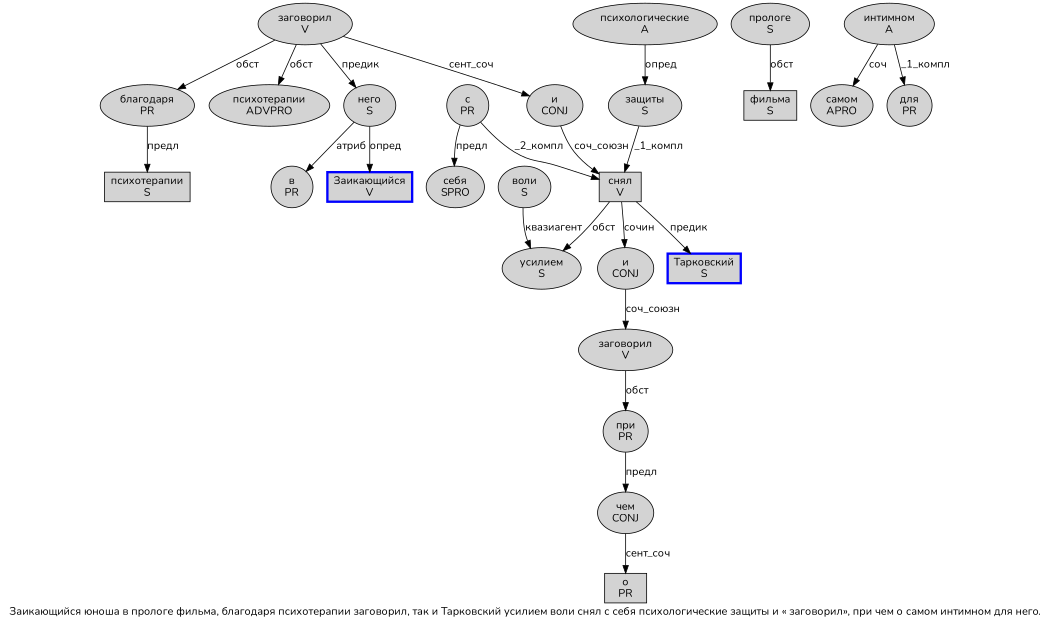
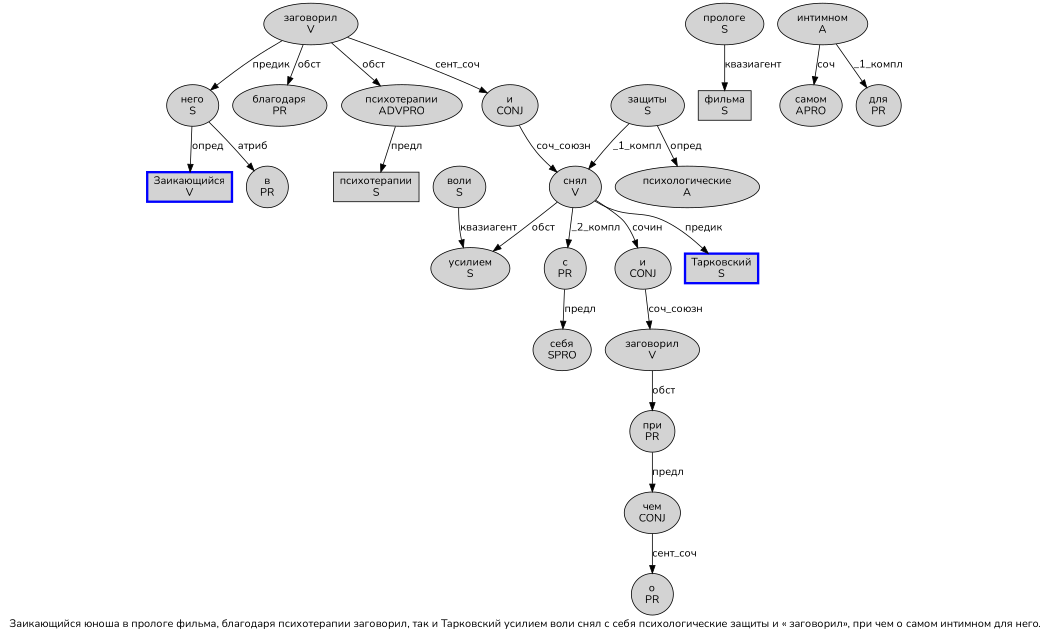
(645, 61) -> (666, 142)
(782, 65) -> (753, 65)
(147, 145) -> (389, 145)
(531, 159) -> (571, 224)
(620, 187) -> (575, 187)
(626, 588) -> (652, 594)
